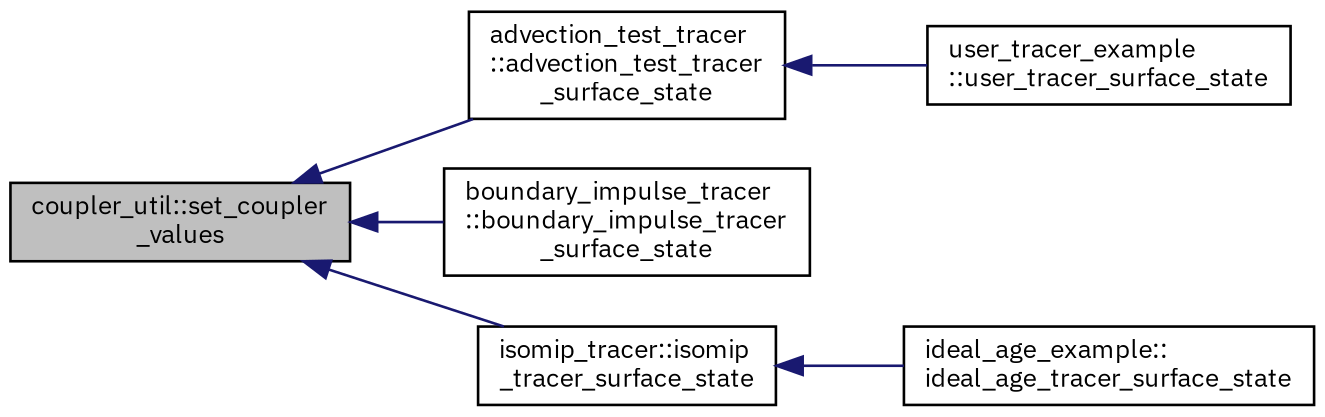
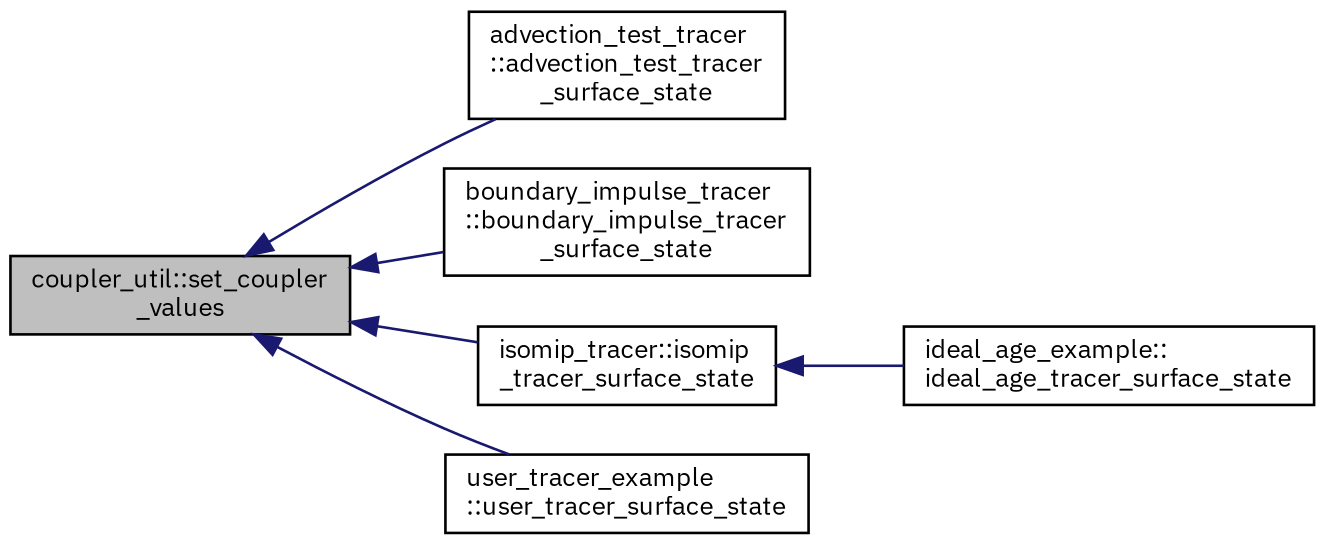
(870, 65) -> (391, 404)
